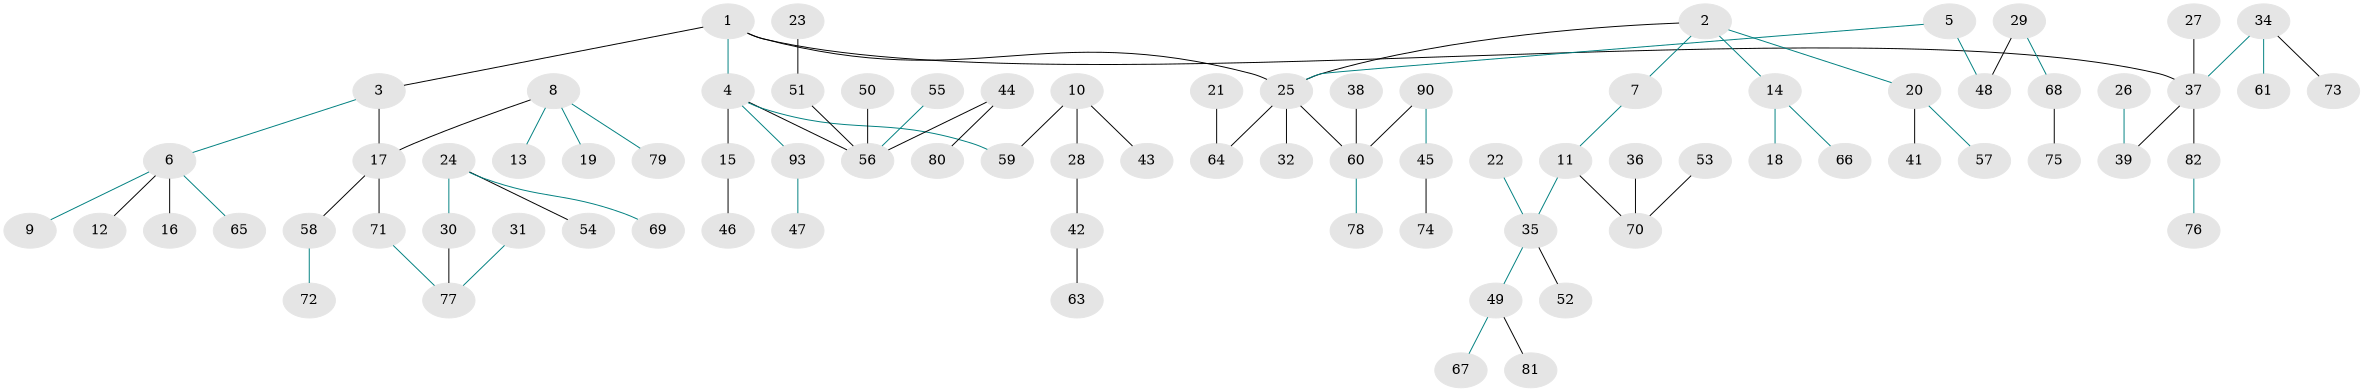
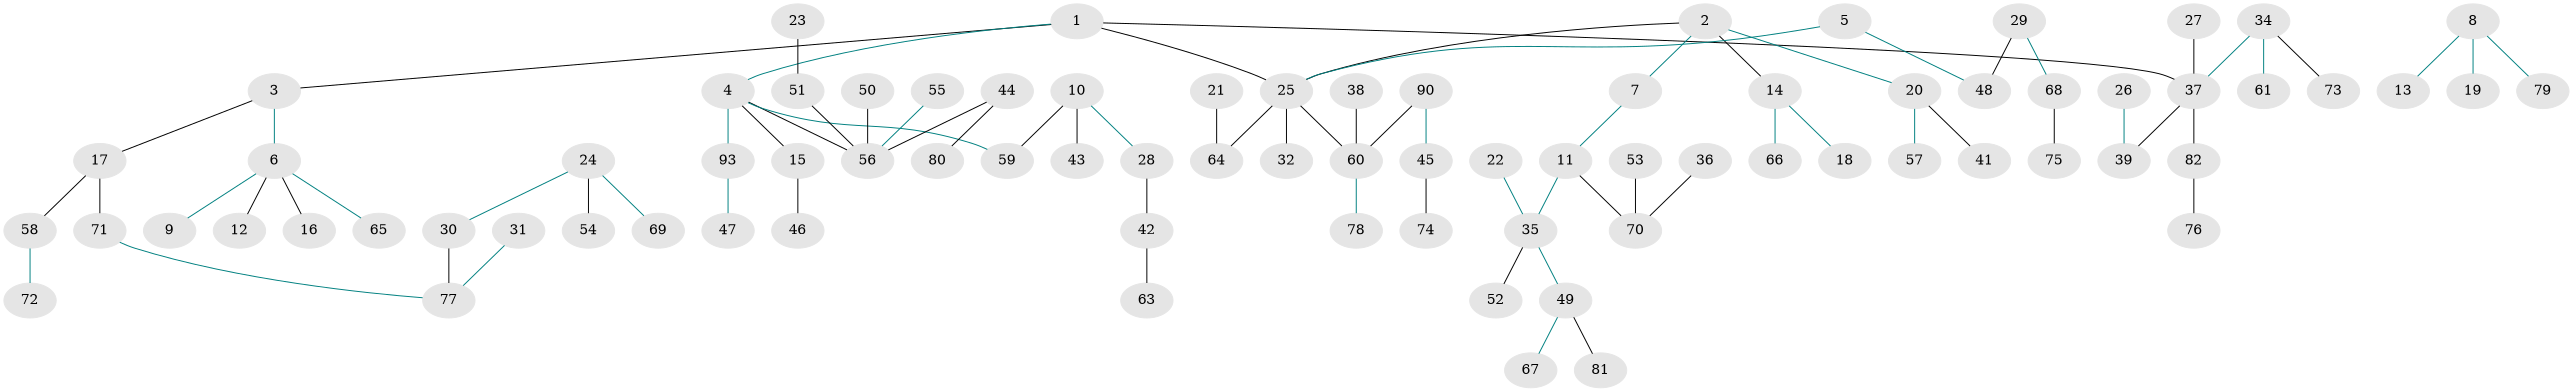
(1740, 56) -> (1740, 56)
(465, 124) -> none
(1077, 126) -> (1112, 126)
(2194, 196) -> (2194, 196)
